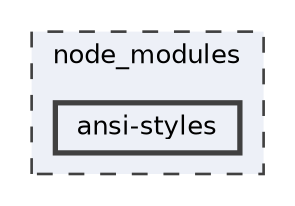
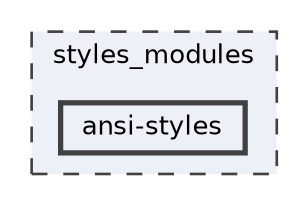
(148, 57) -> (154, 57)
